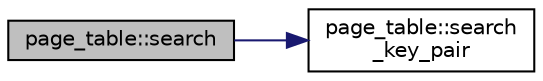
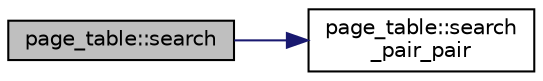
(421, 40) -> (421, 40)
